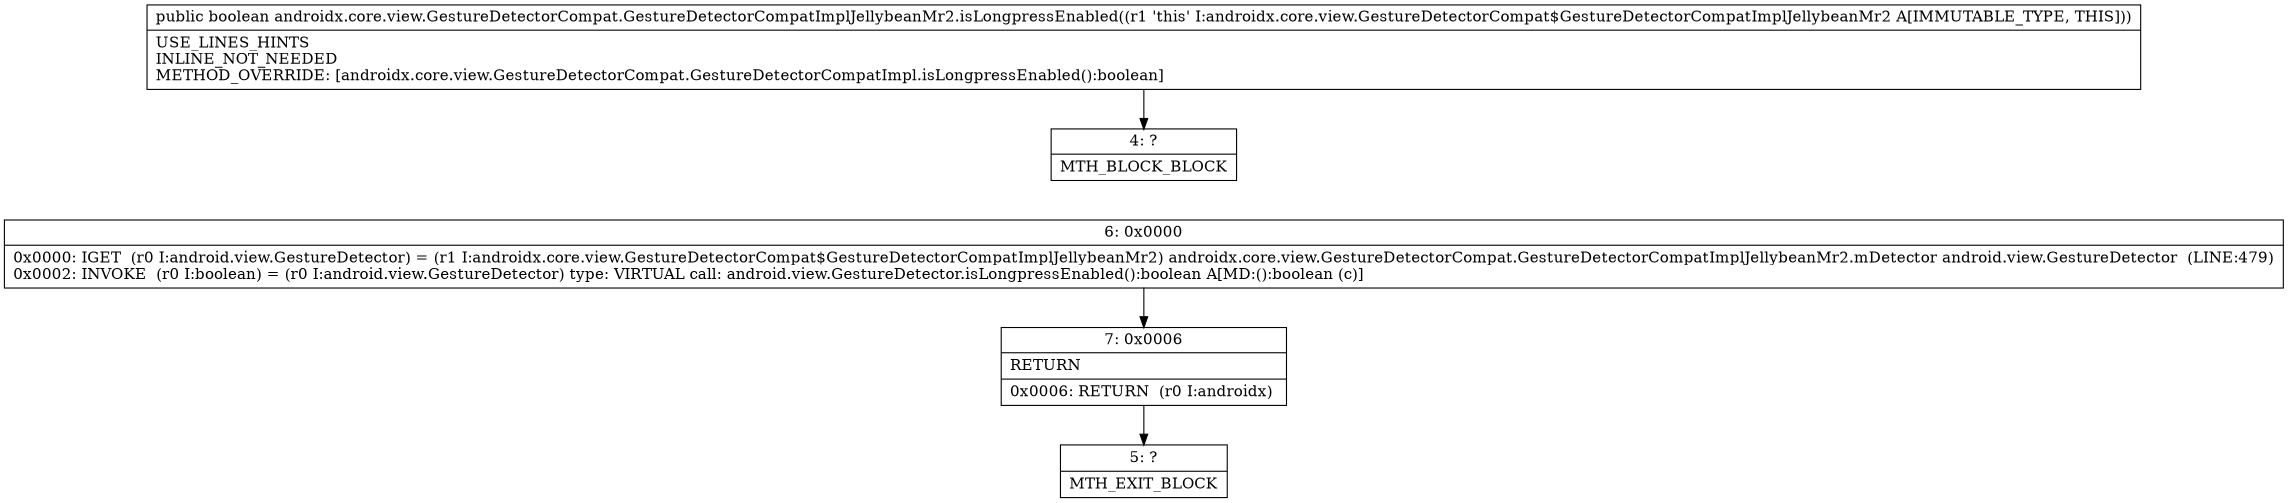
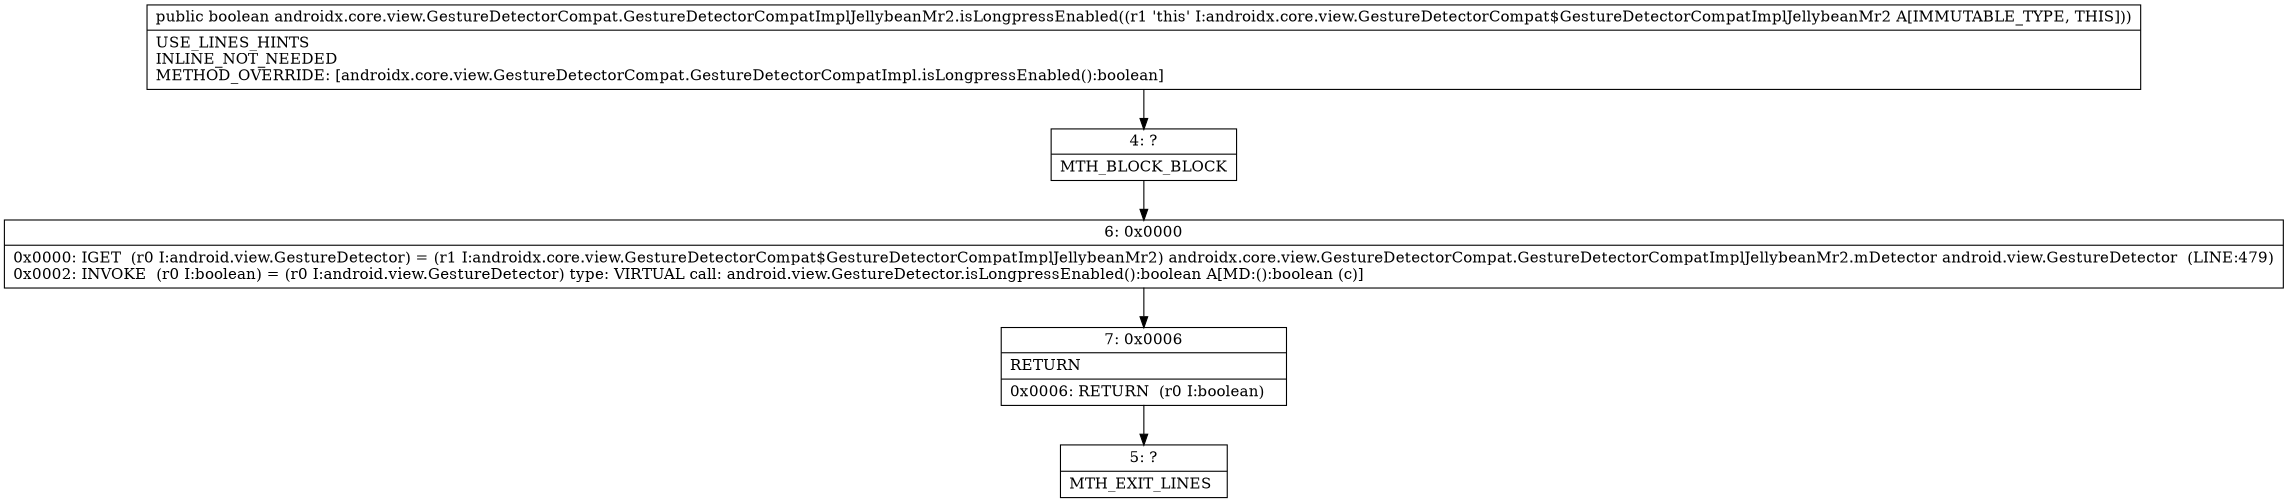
none -> (1144, 195)
(1144, 392) -> (1140, 392)
(1144, 484) -> (1141, 484)
